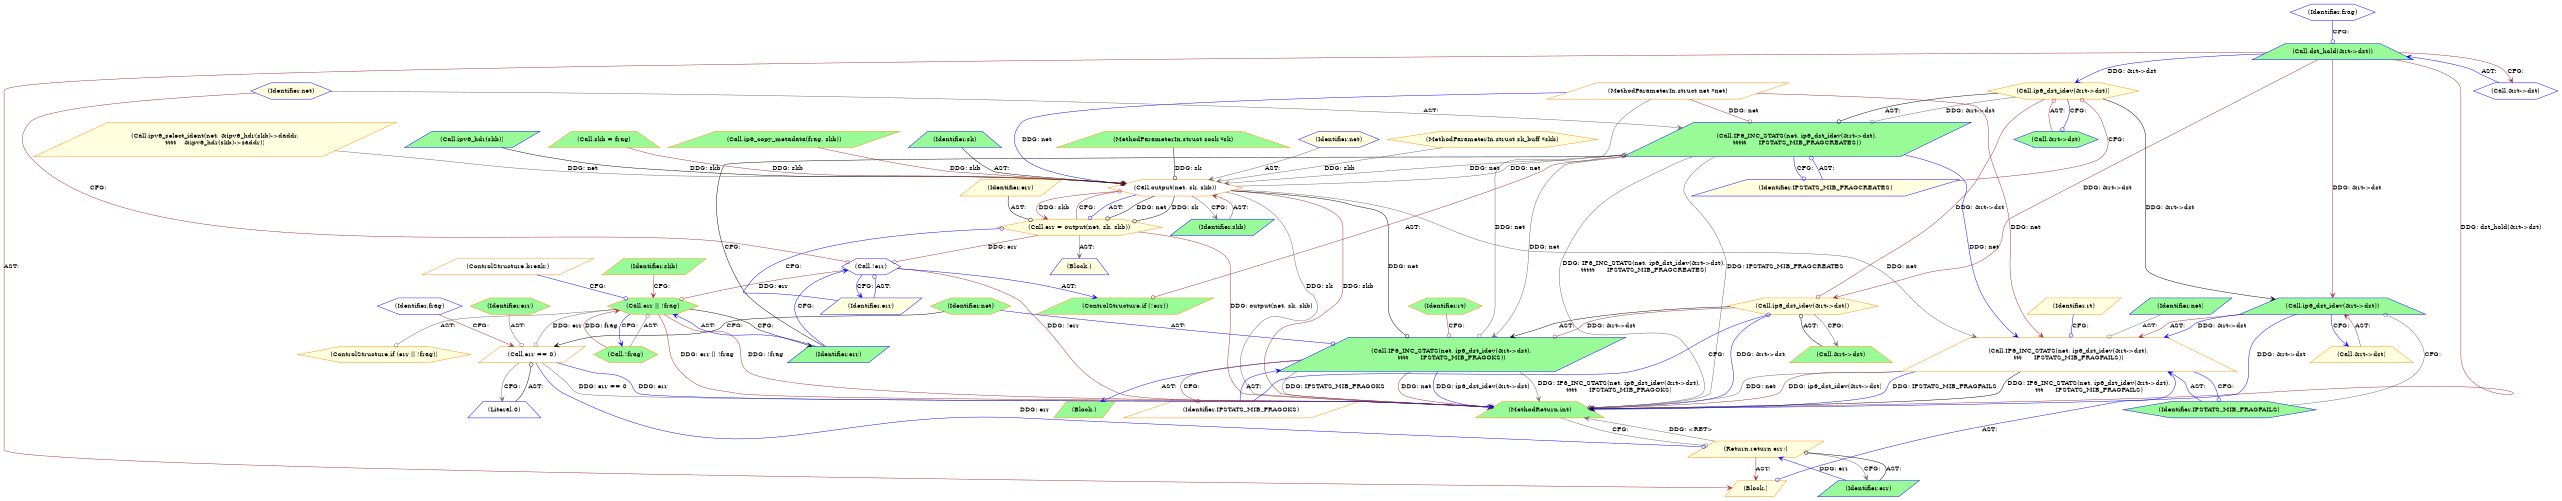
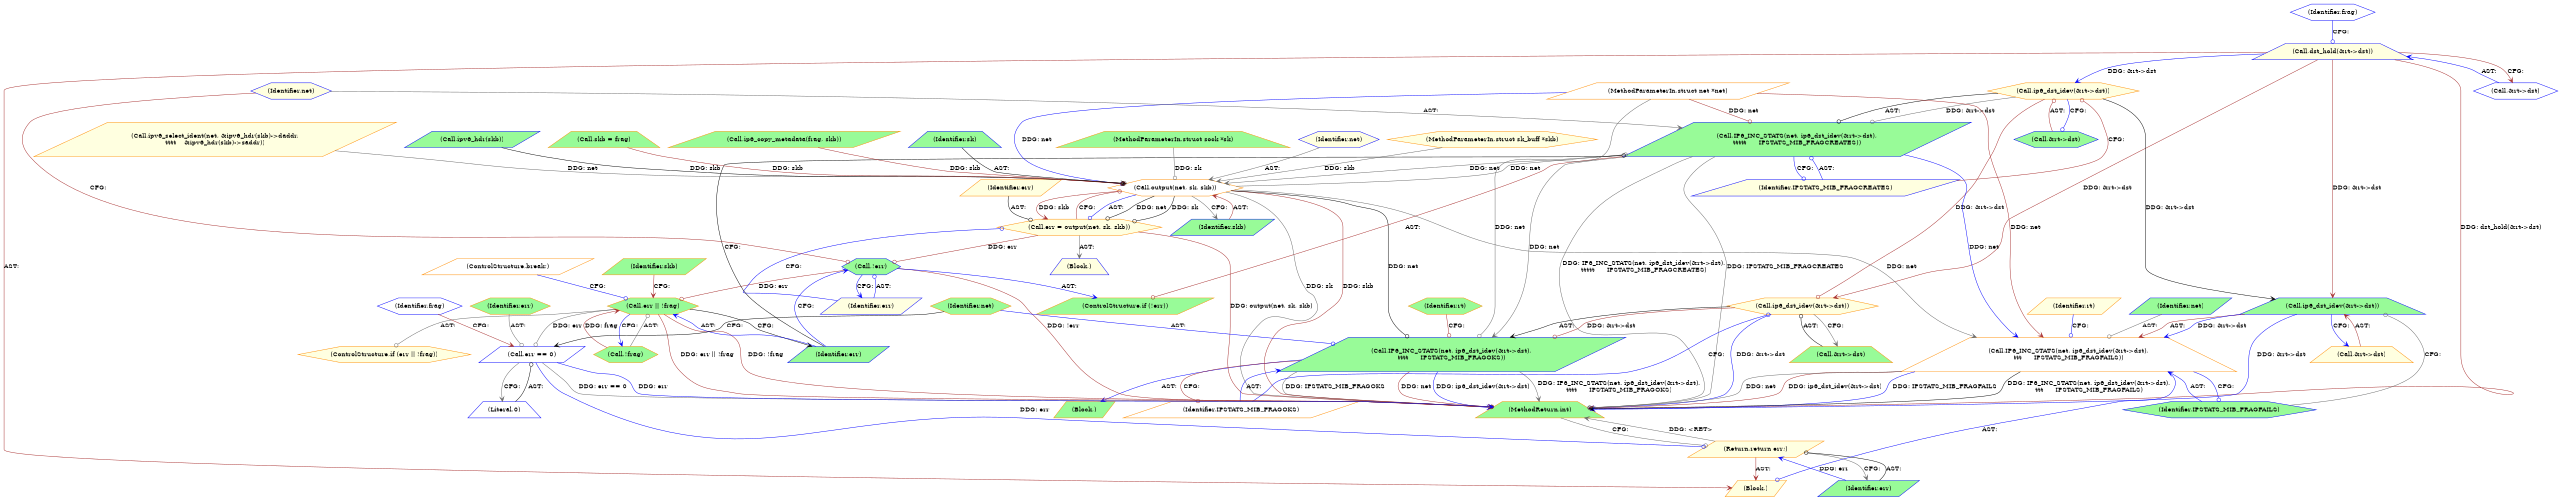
(2333, 52) -> (2333, 52)
(1174, 162) -> (1174, 162)
(871, 267) -> (871, 267)
(532, 355) -> (532, 355)
